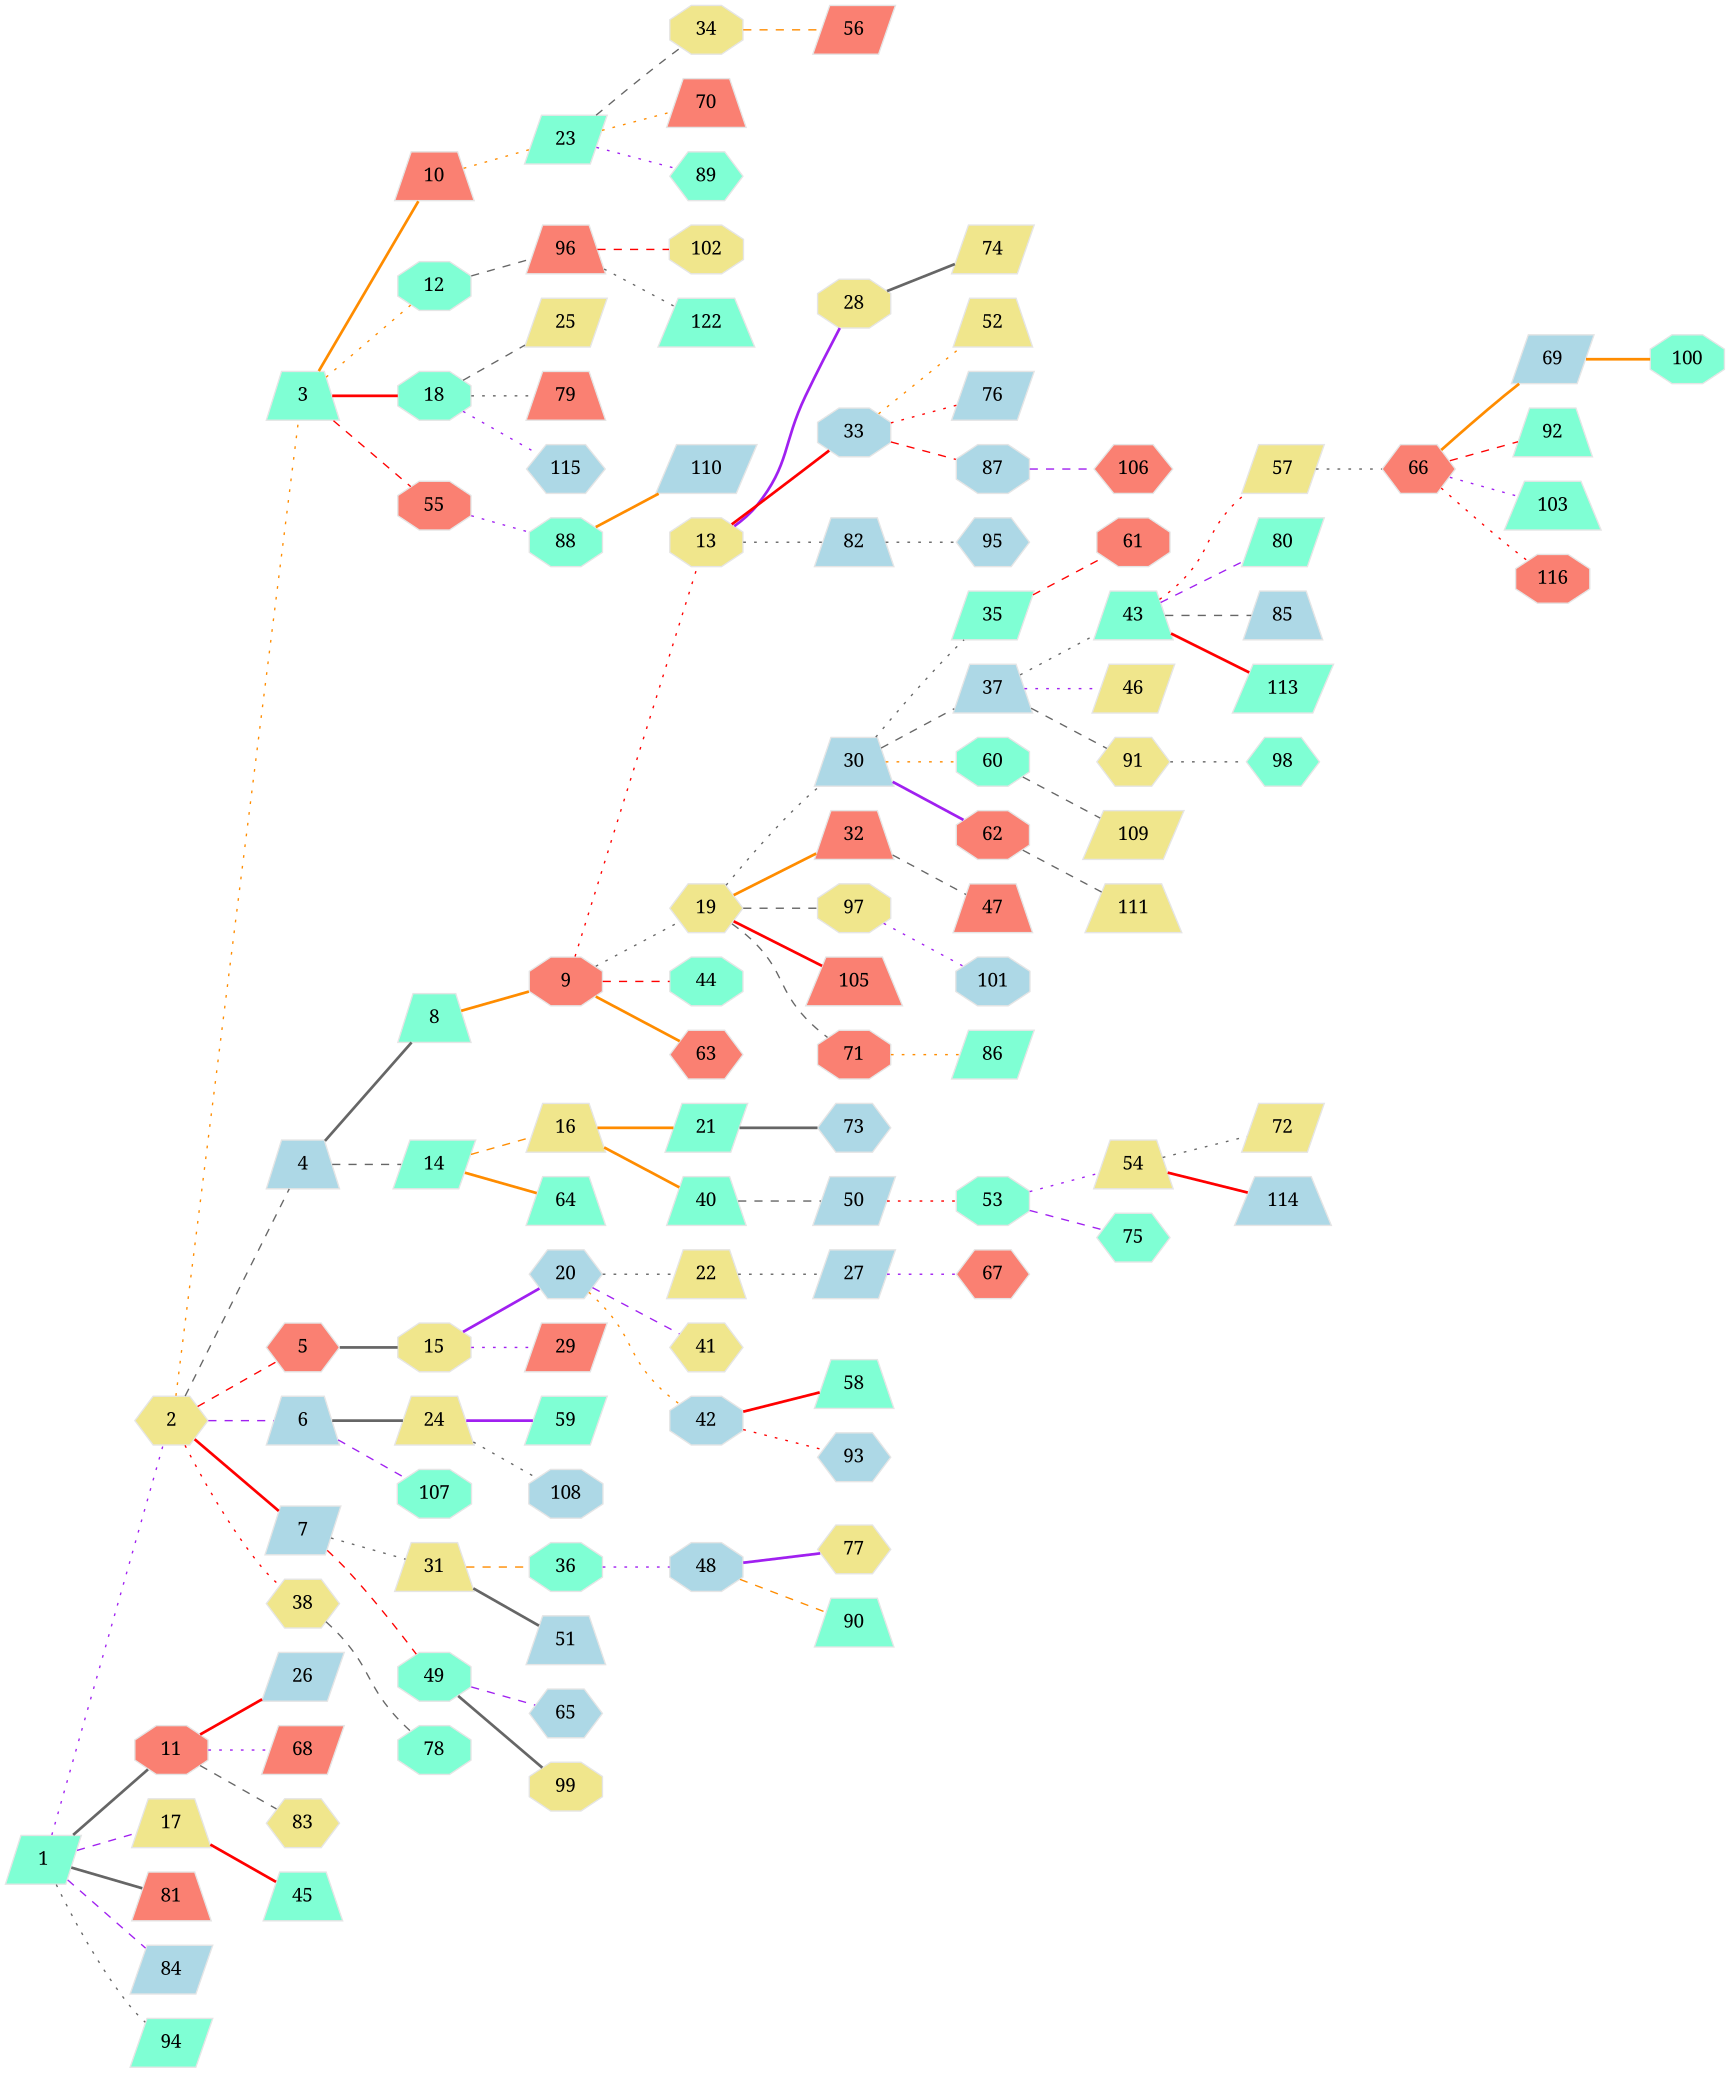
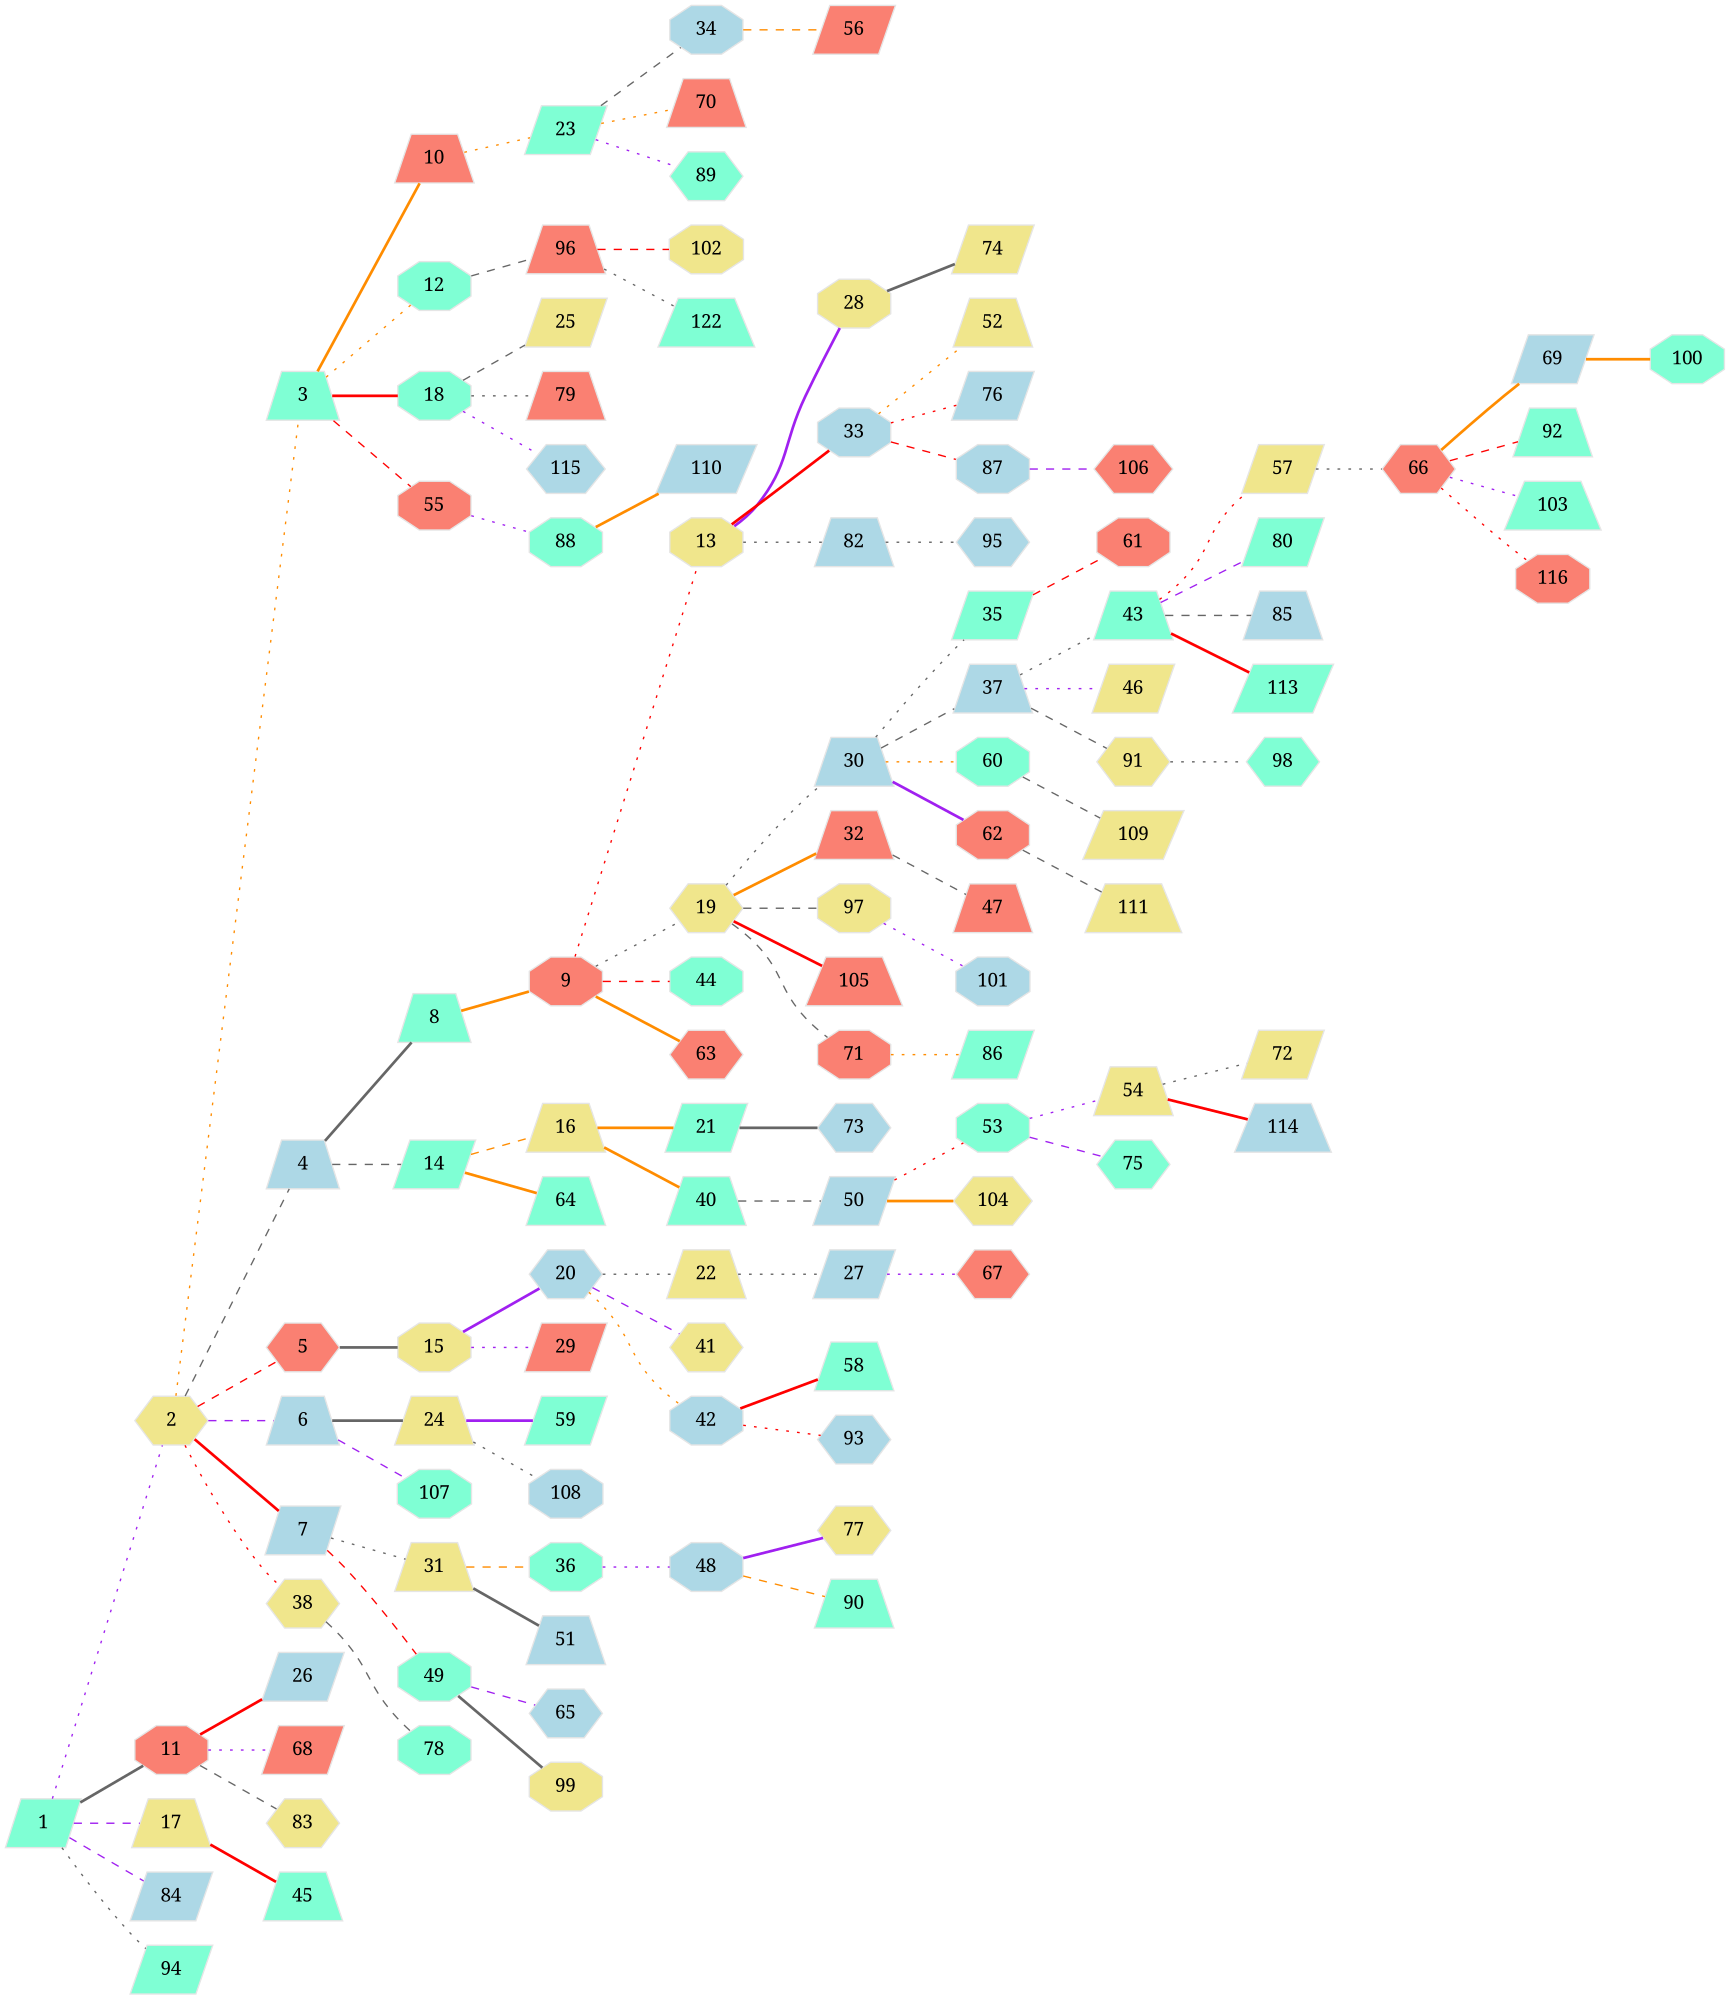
(706, 30) -> (706, 30)
none -> (993, 1201)
(171, 1896) -> none
